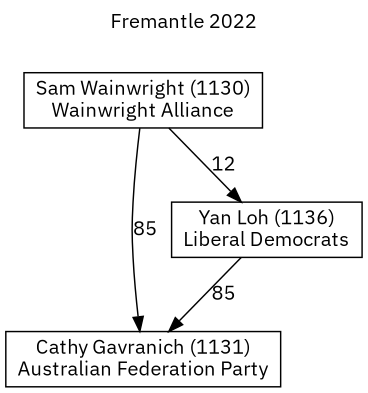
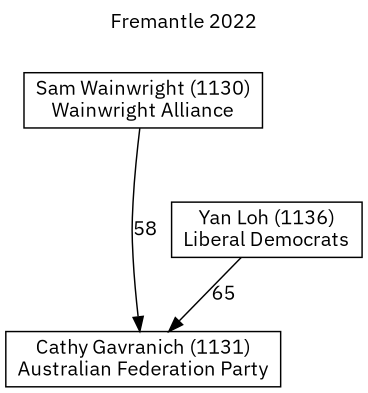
(200, 160) -> none
(145, 230) -> (145, 230)
(224, 294) -> (224, 294)
